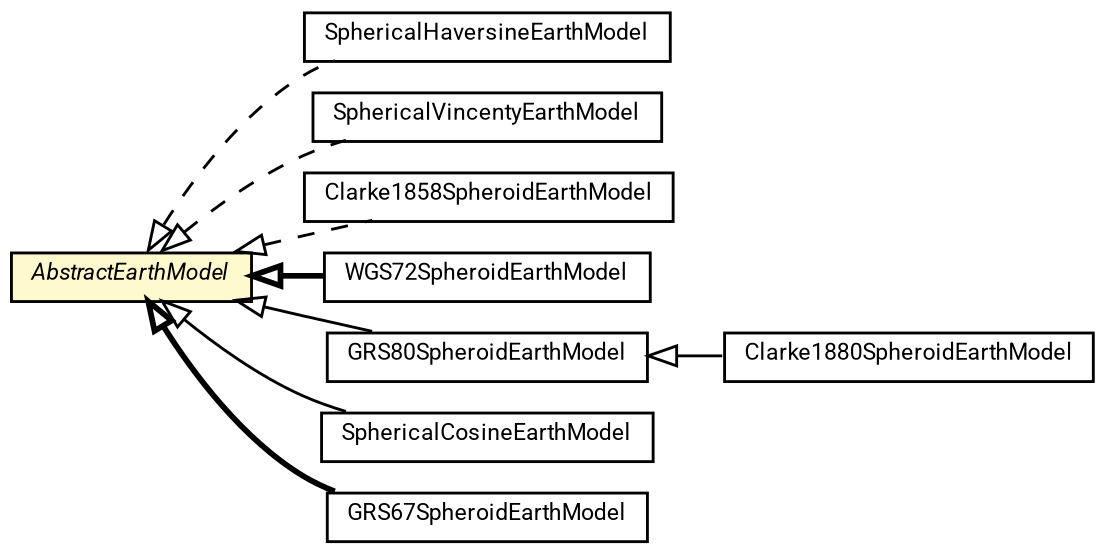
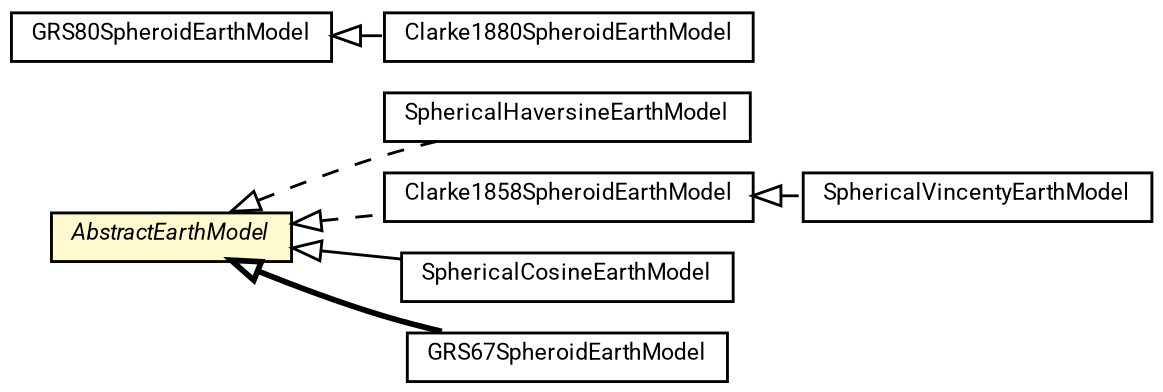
(260, 178) -> (792, 196)
(487, 276) -> none
(318, 319) -> none
